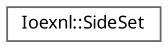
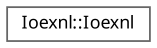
(84, 24) -> (79, 24)
